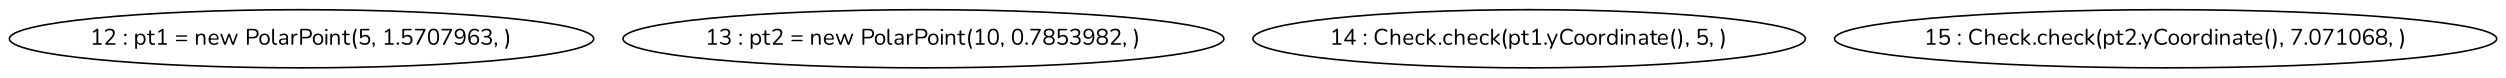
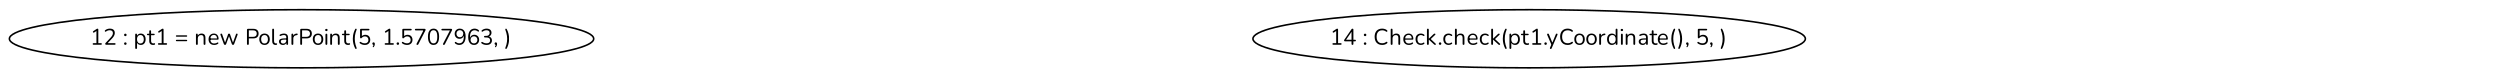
(923, 39) -> none
(2166, 39) -> none
